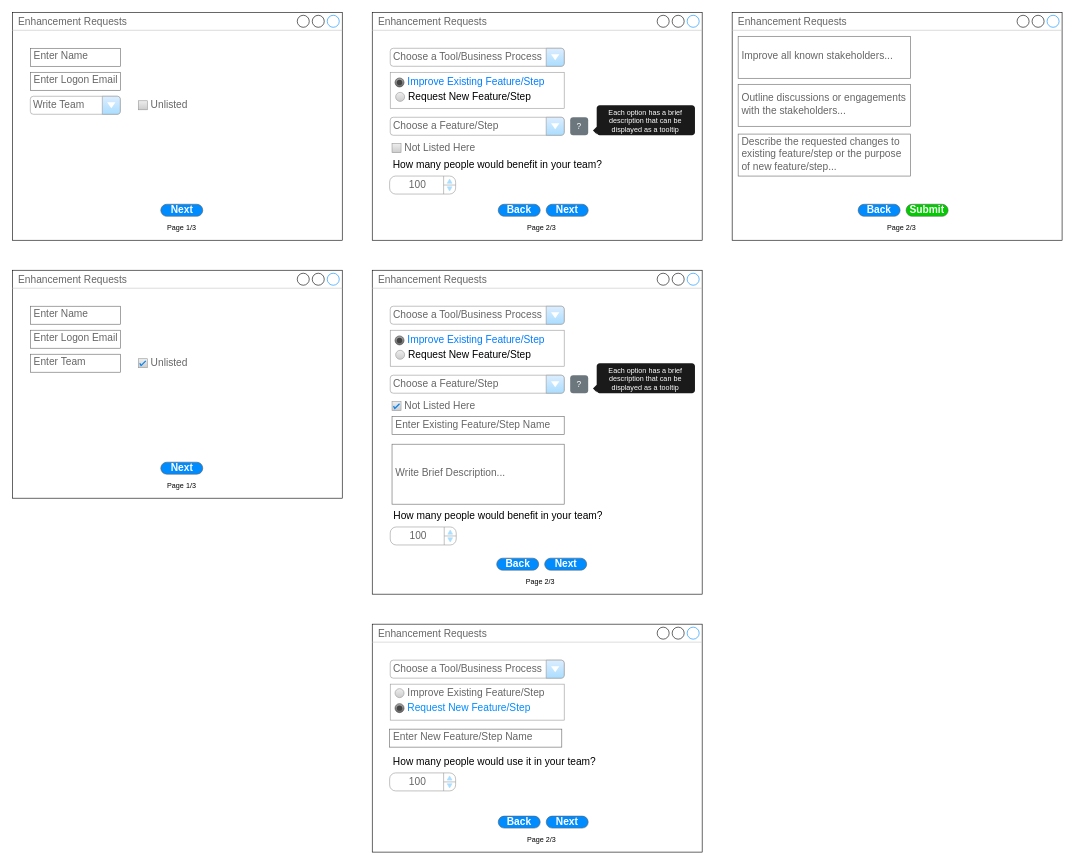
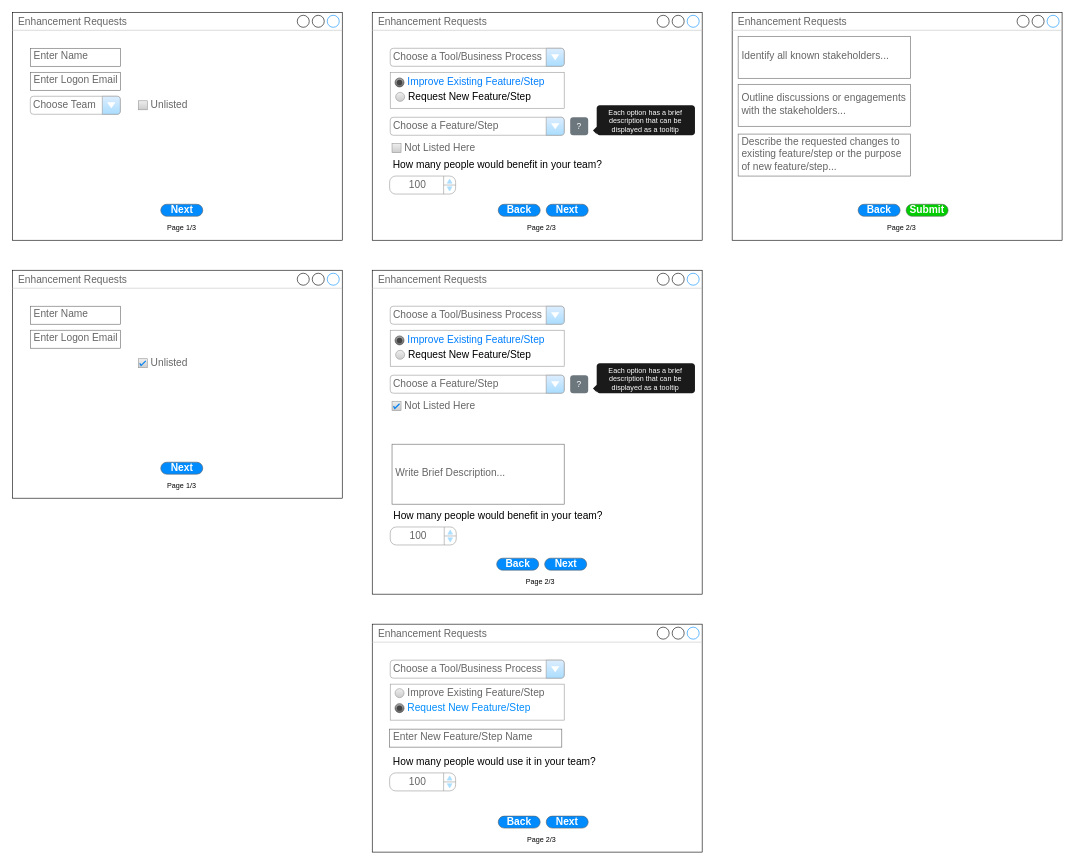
(824, 57) -> (826, 57)
(59, 105) -> (63, 105)
(75, 363) -> none
(478, 426) -> none
